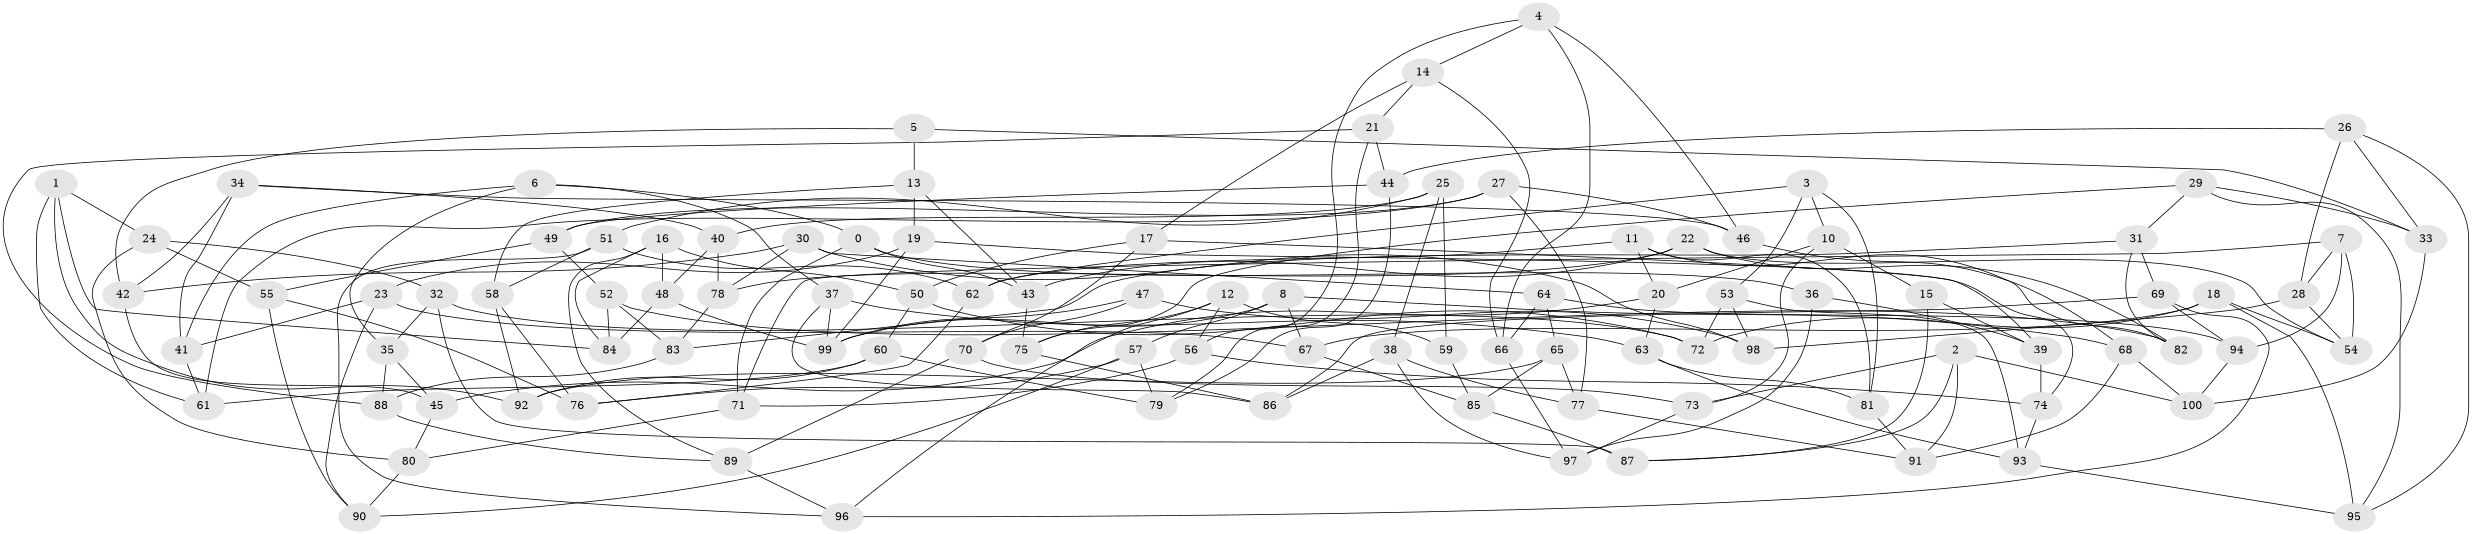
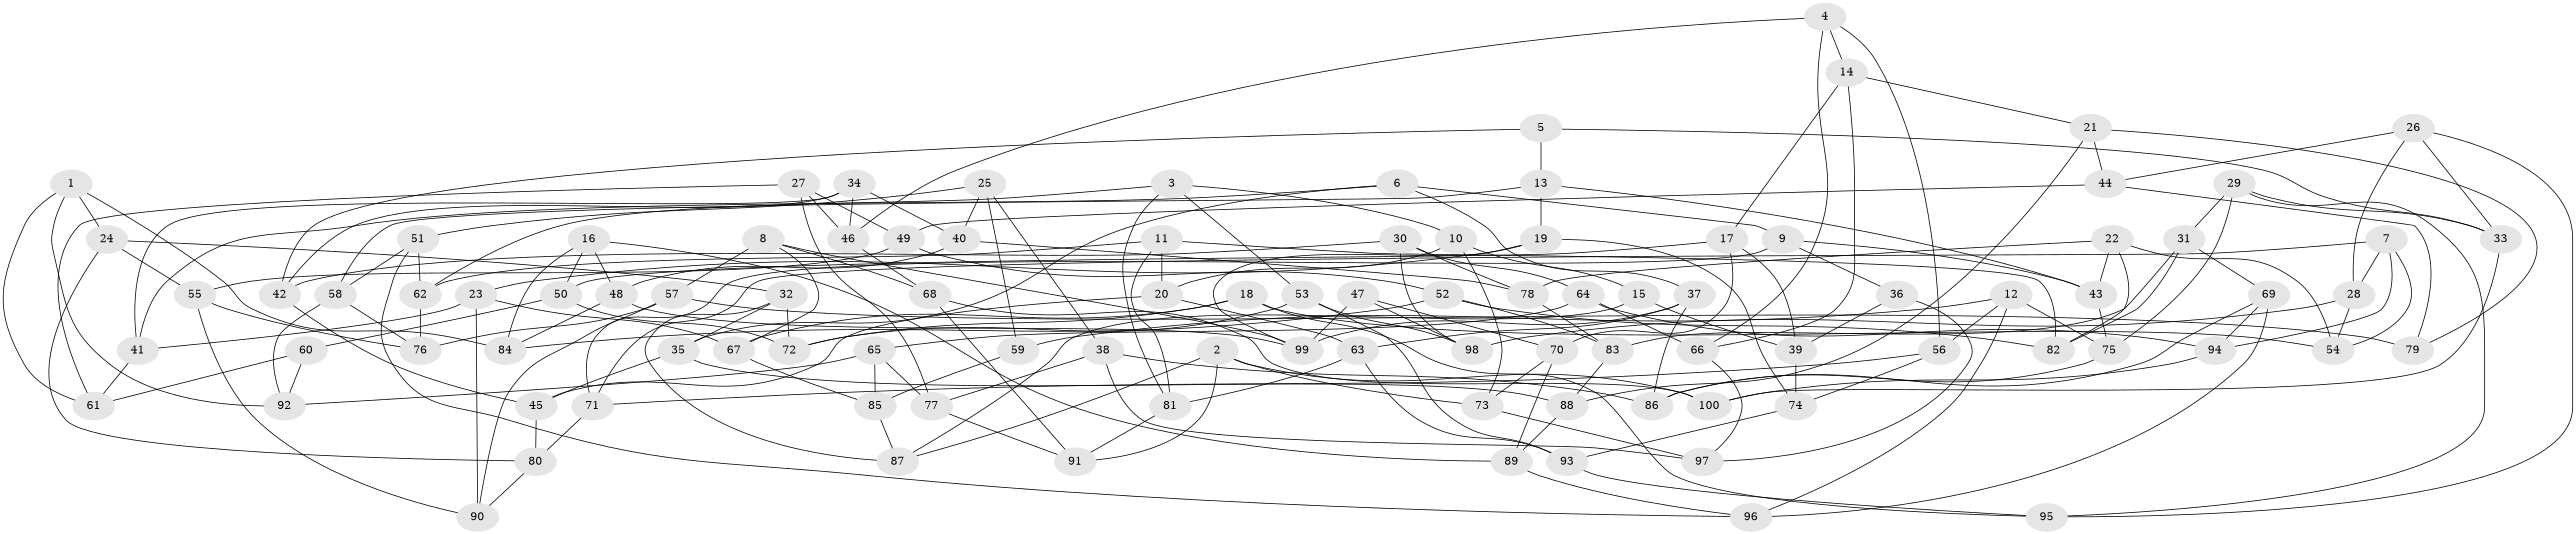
(859, 239) -> (1783, 239)
(1036, 384) -> none
